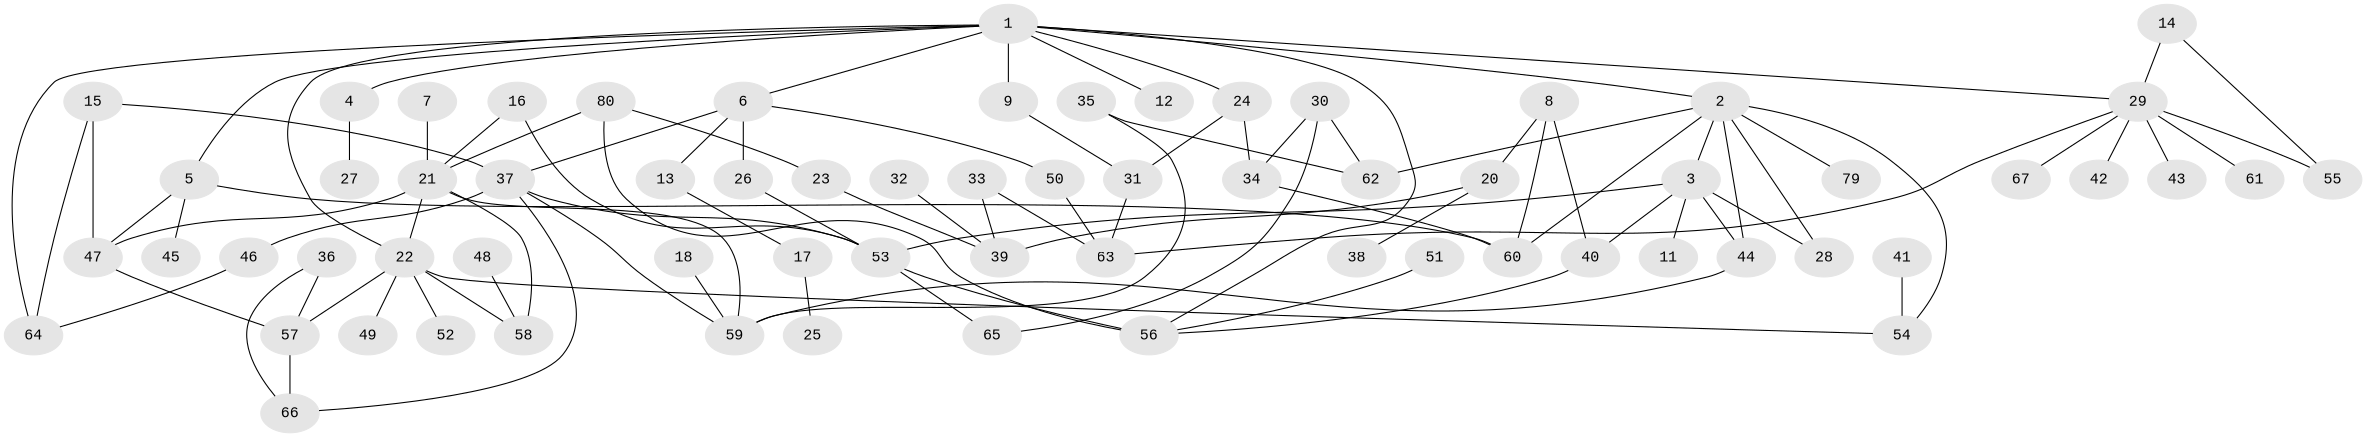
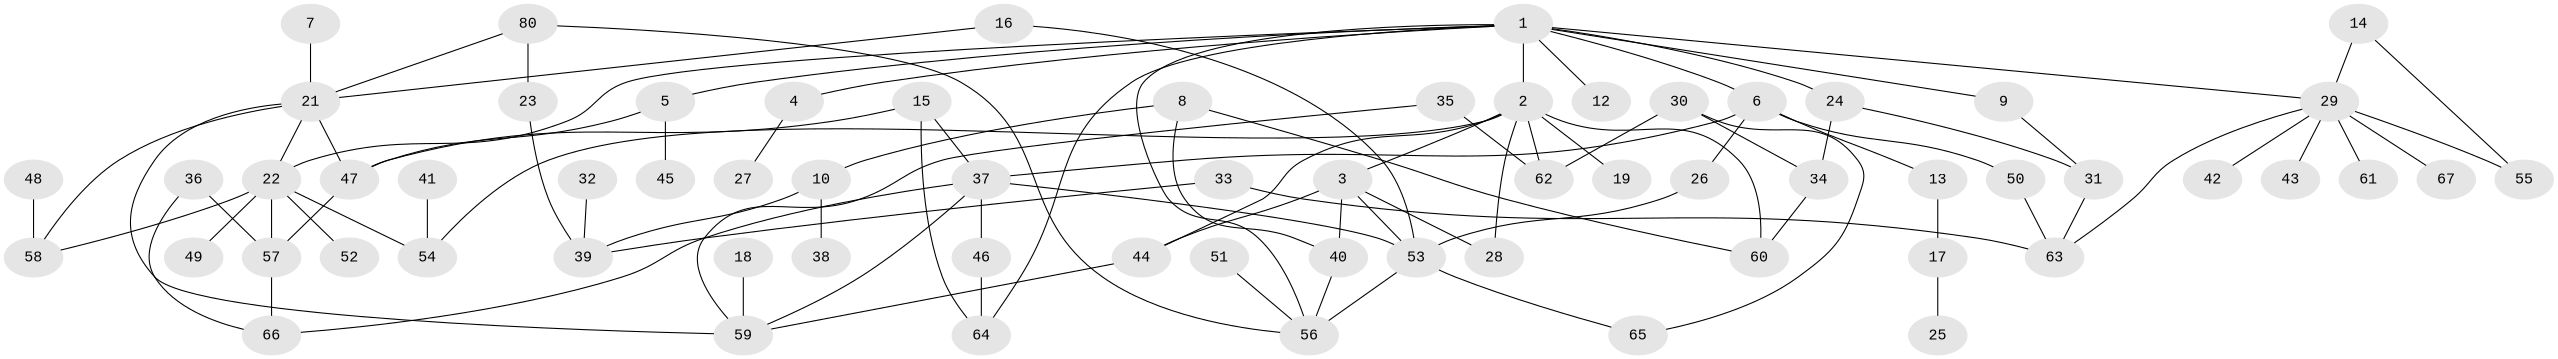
(1490, 180) -> (821, 180)
(1851, 180) -> (1622, 180)
(855, 205) -> none
(1668, 258) -> none
